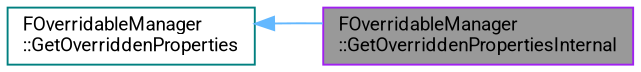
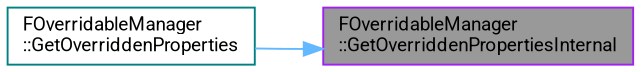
(299, 23) -> (279, 49)
